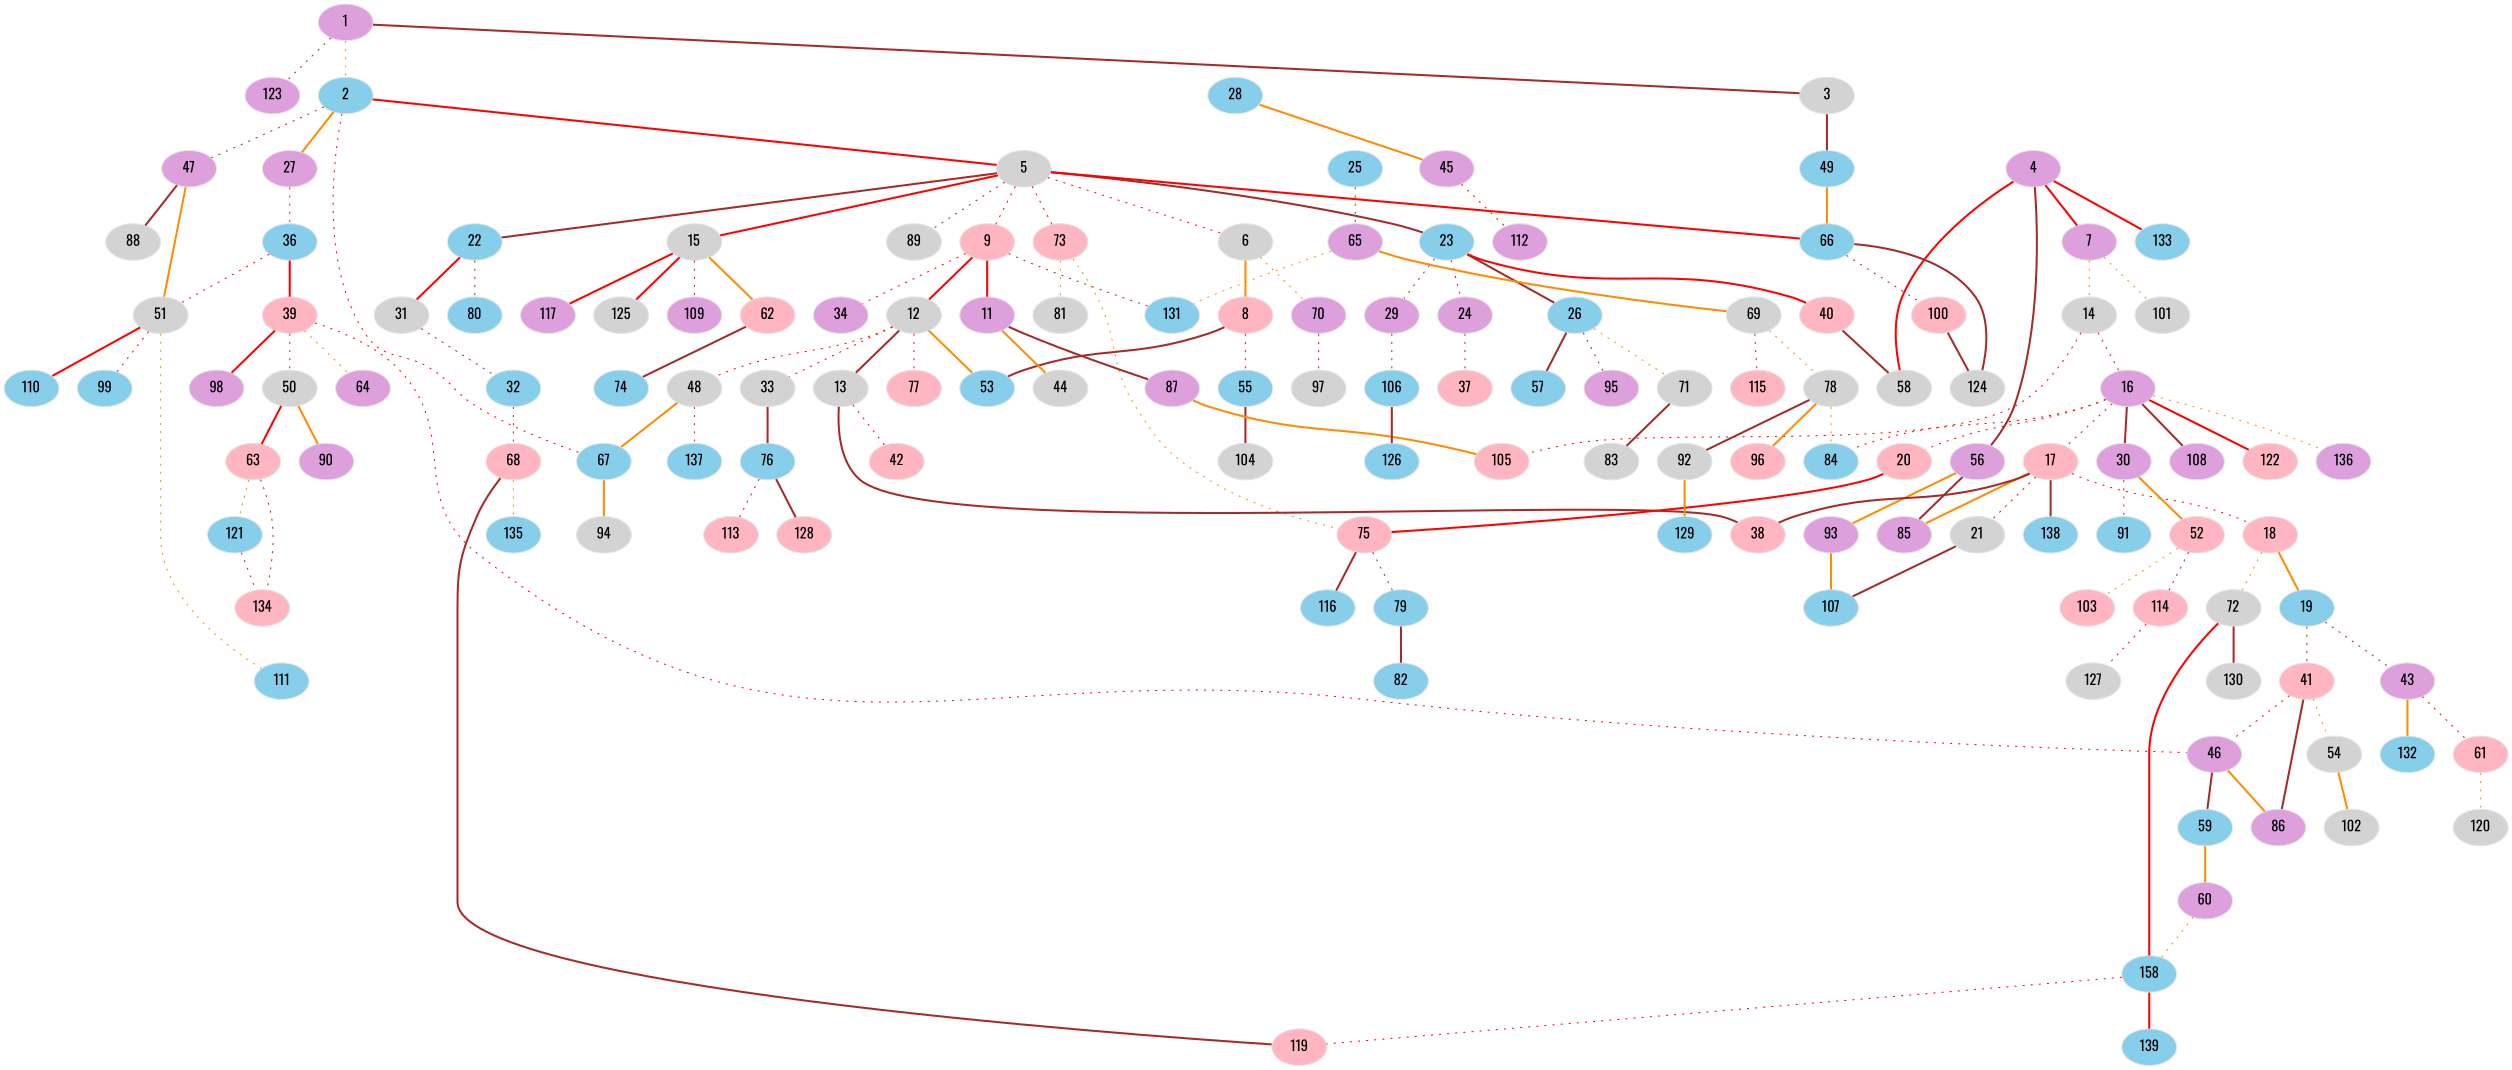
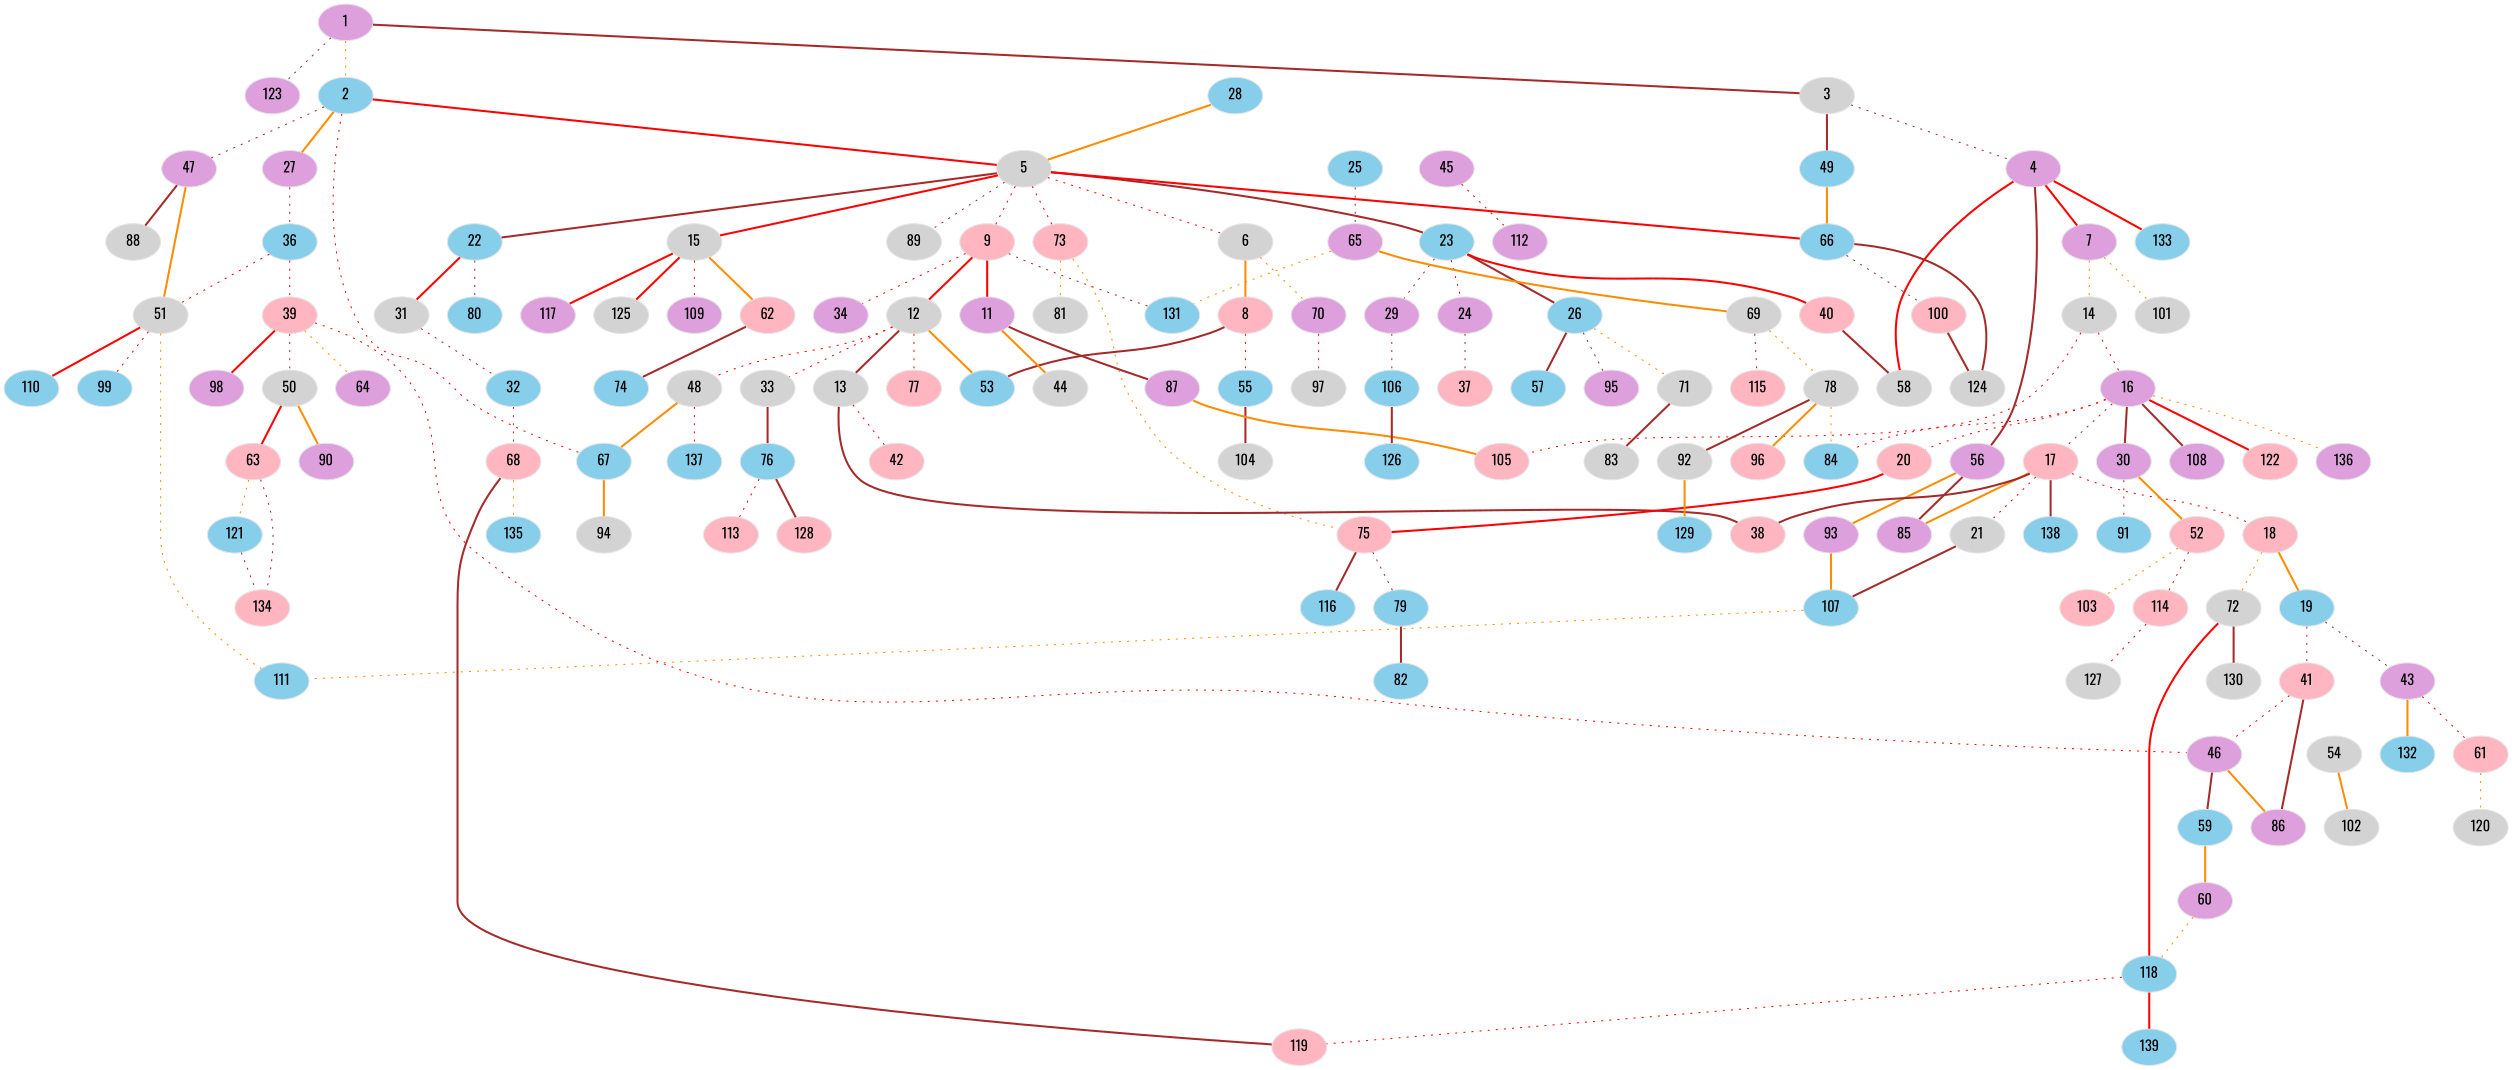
(1341, 132) -> (1129, 132)
none -> (1930, 132)
(290, 279) -> (290, 279)
none -> (1056, 645)
(2320, 718) -> none
(2149, 974) -> (2149, 974)
